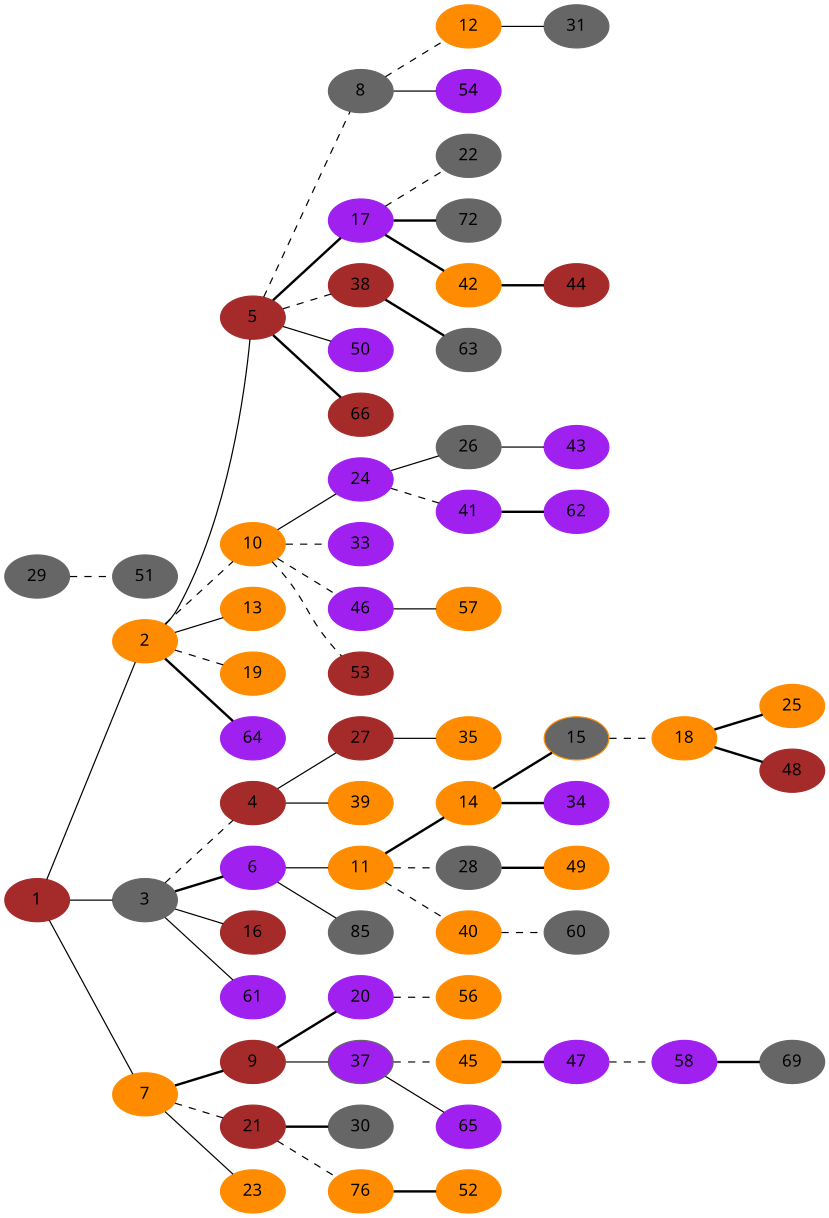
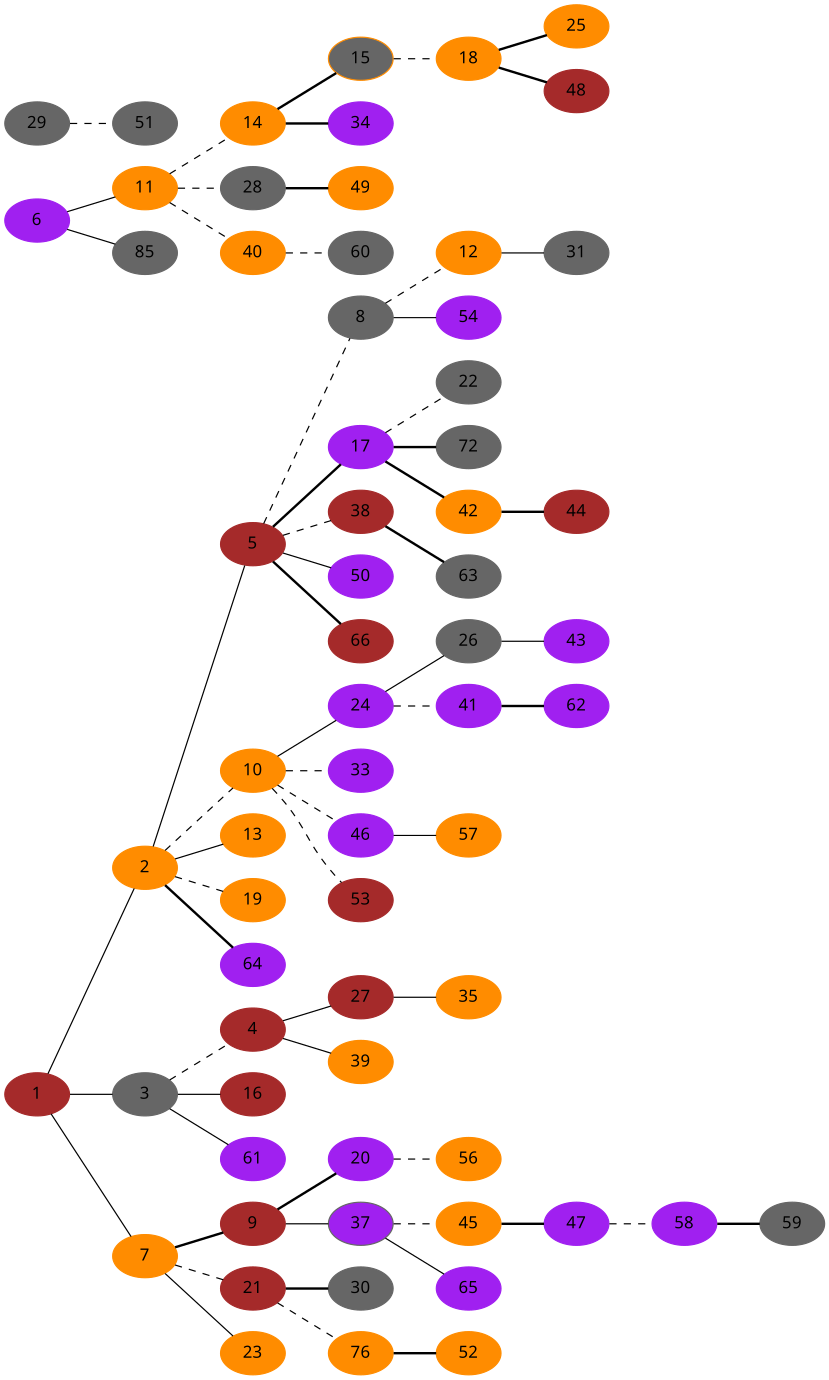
(415, 835) -> (199, 156)
(199, 884) -> none
(792, 1062) -> (792, 1224)
